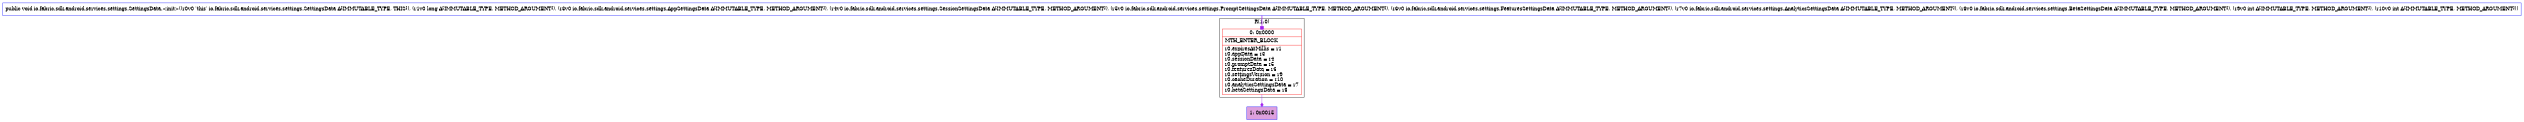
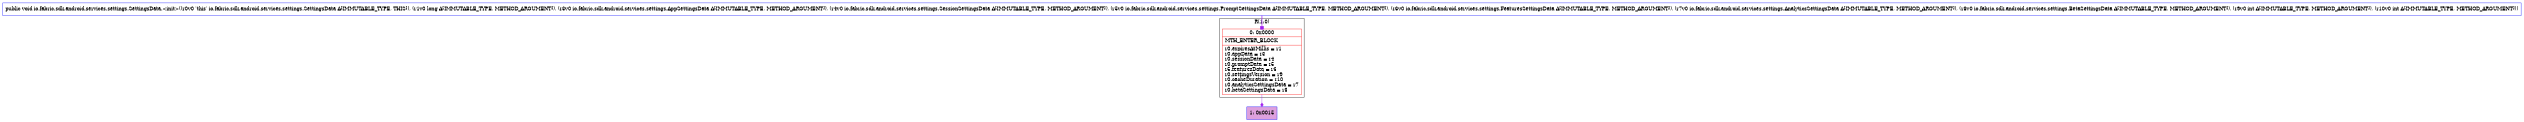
(1251, 70) -> (1251, 70)
